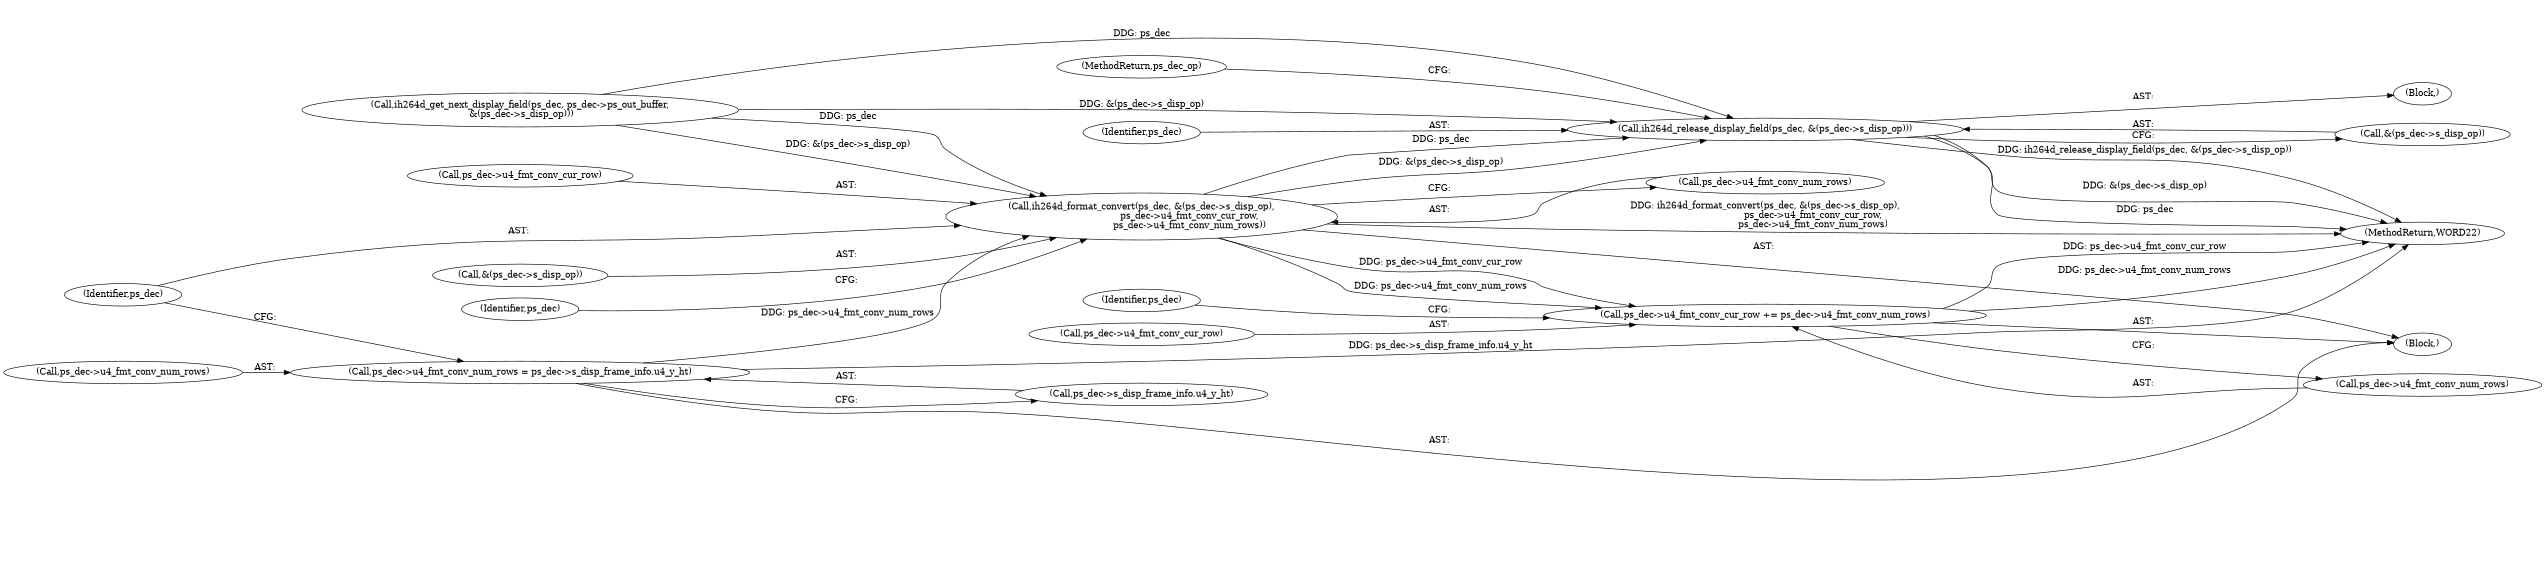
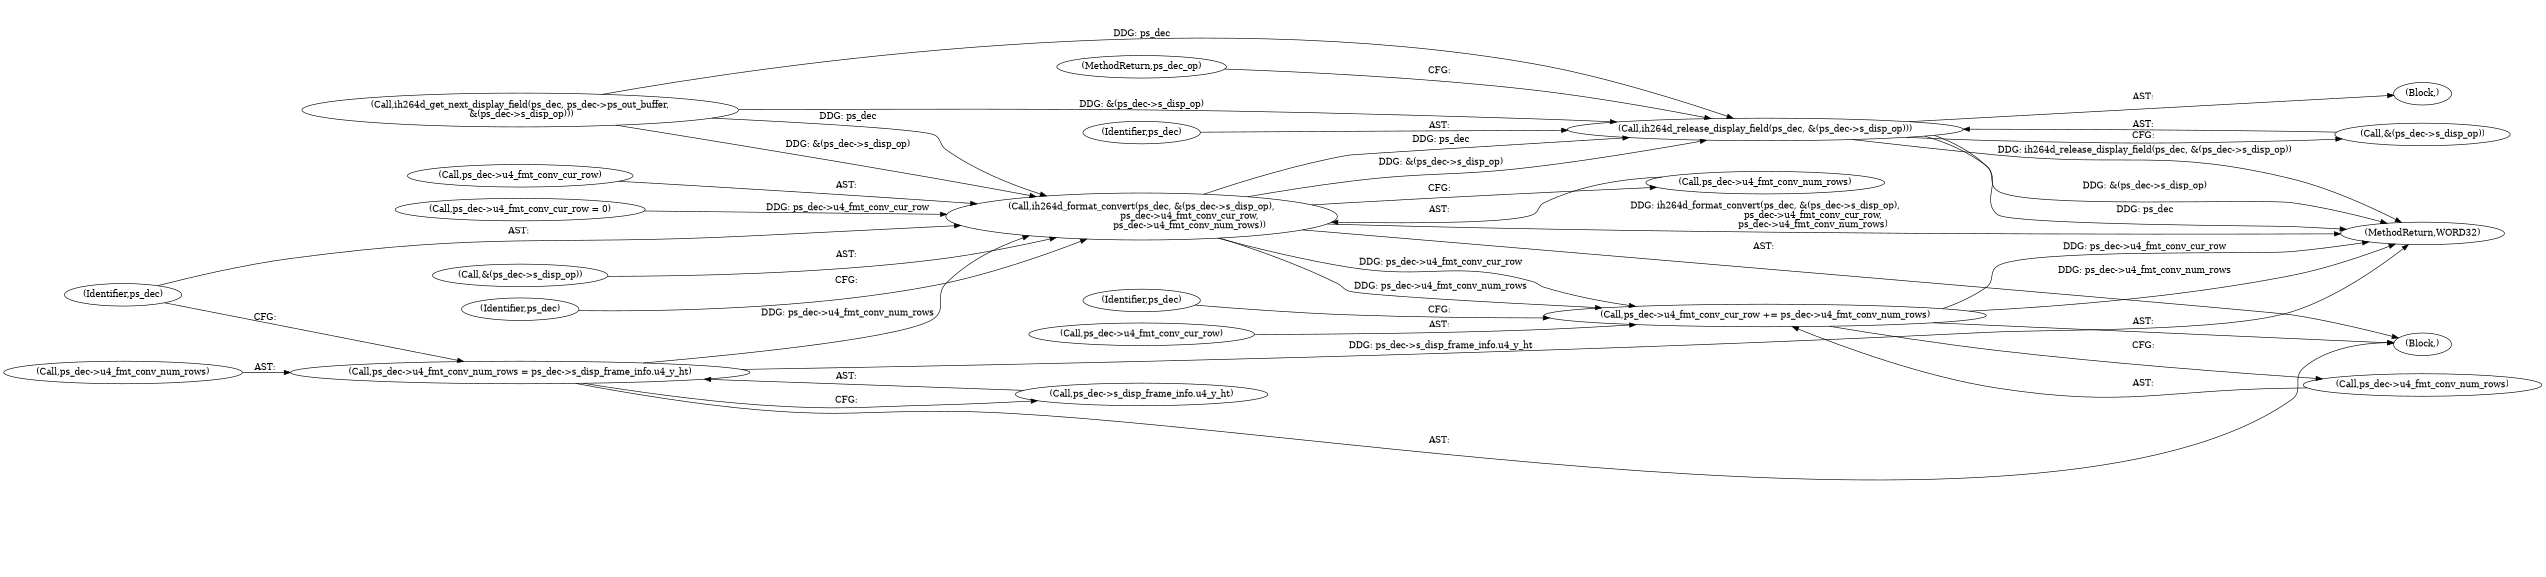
none -> (520, 210)
(2423, 233) -> (2423, 233)
